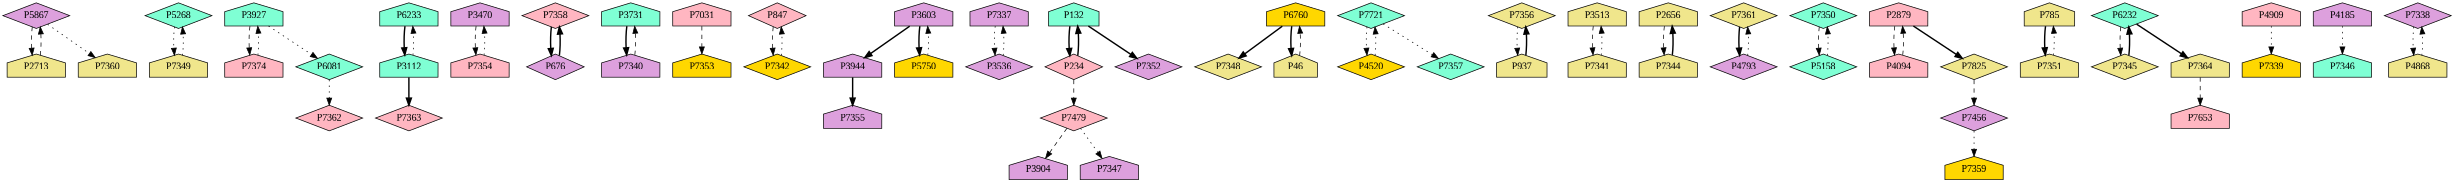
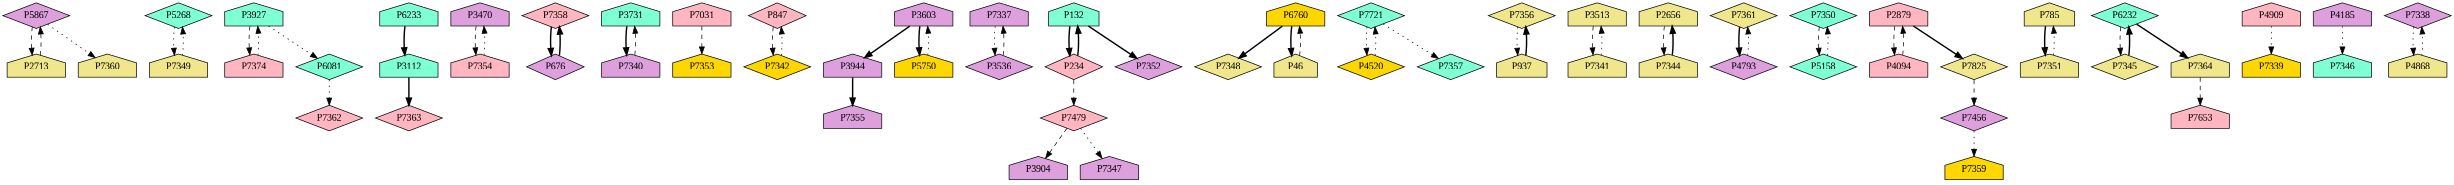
(414, 44) -> none
(1004, 44) -> (1004, 44)
